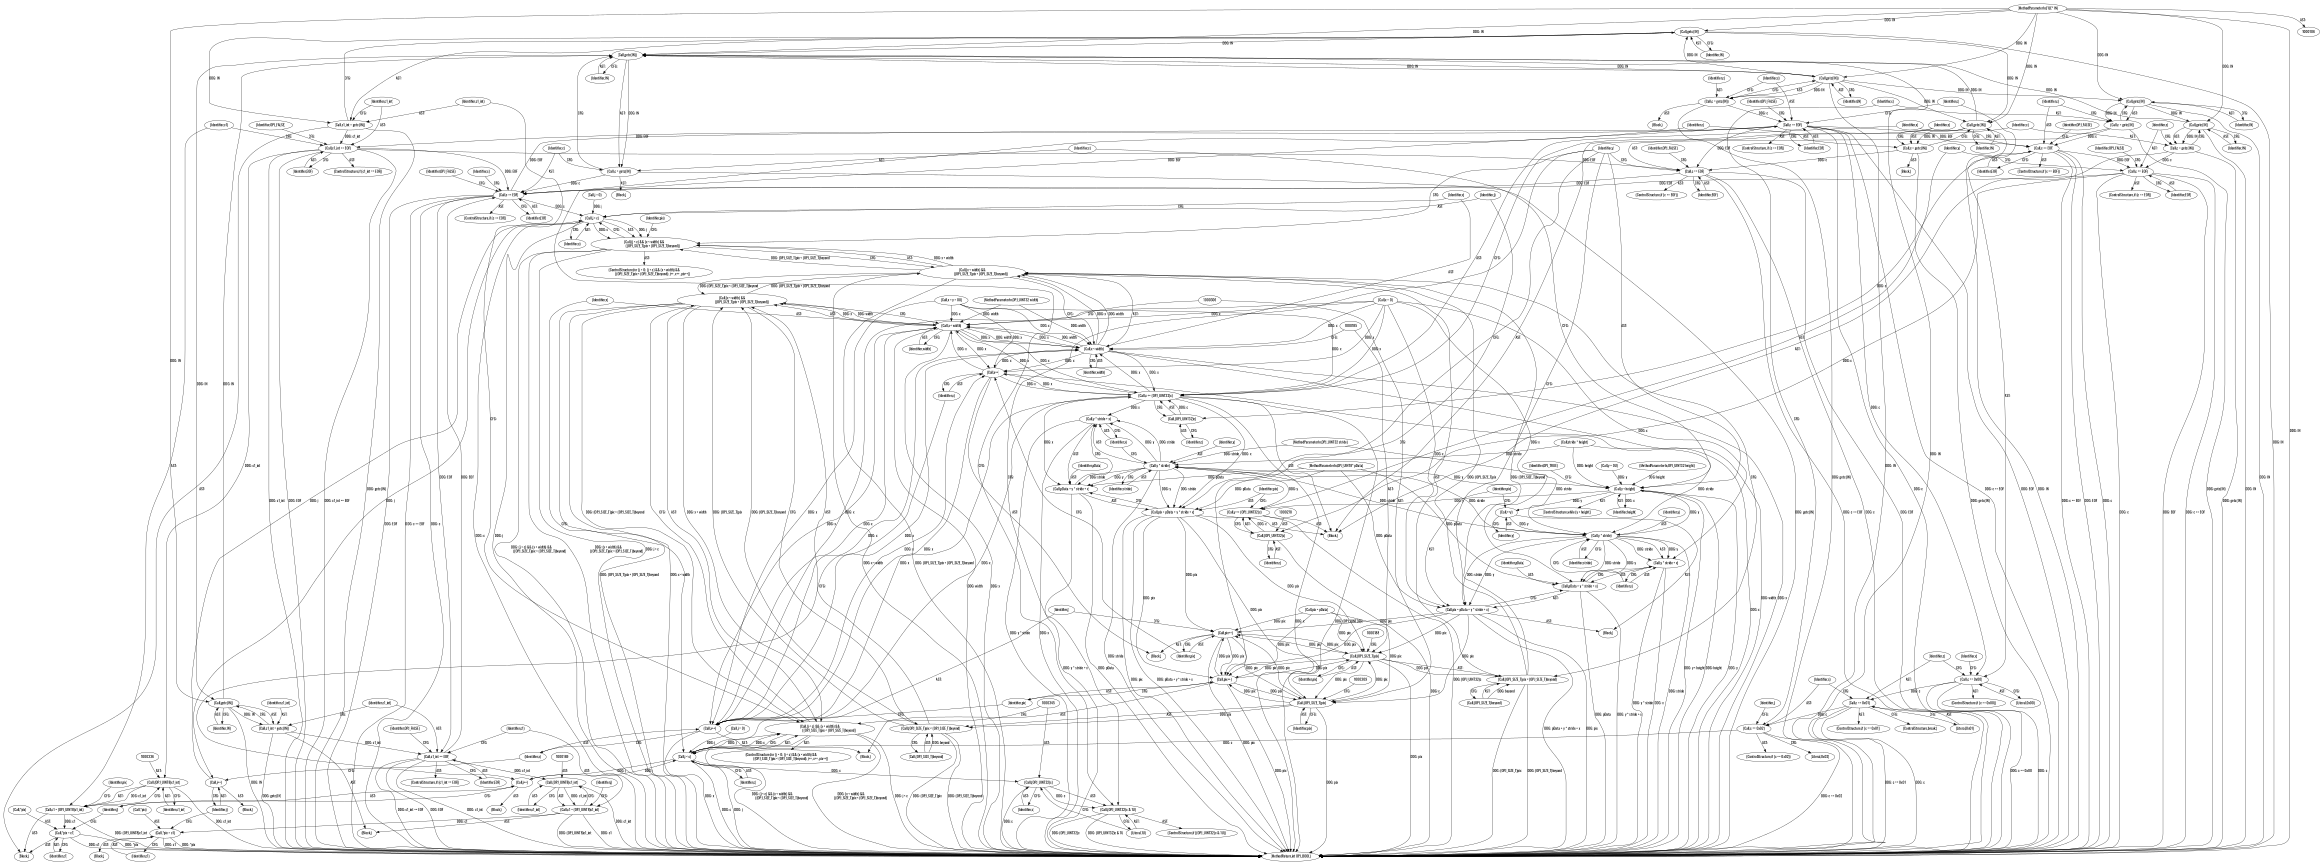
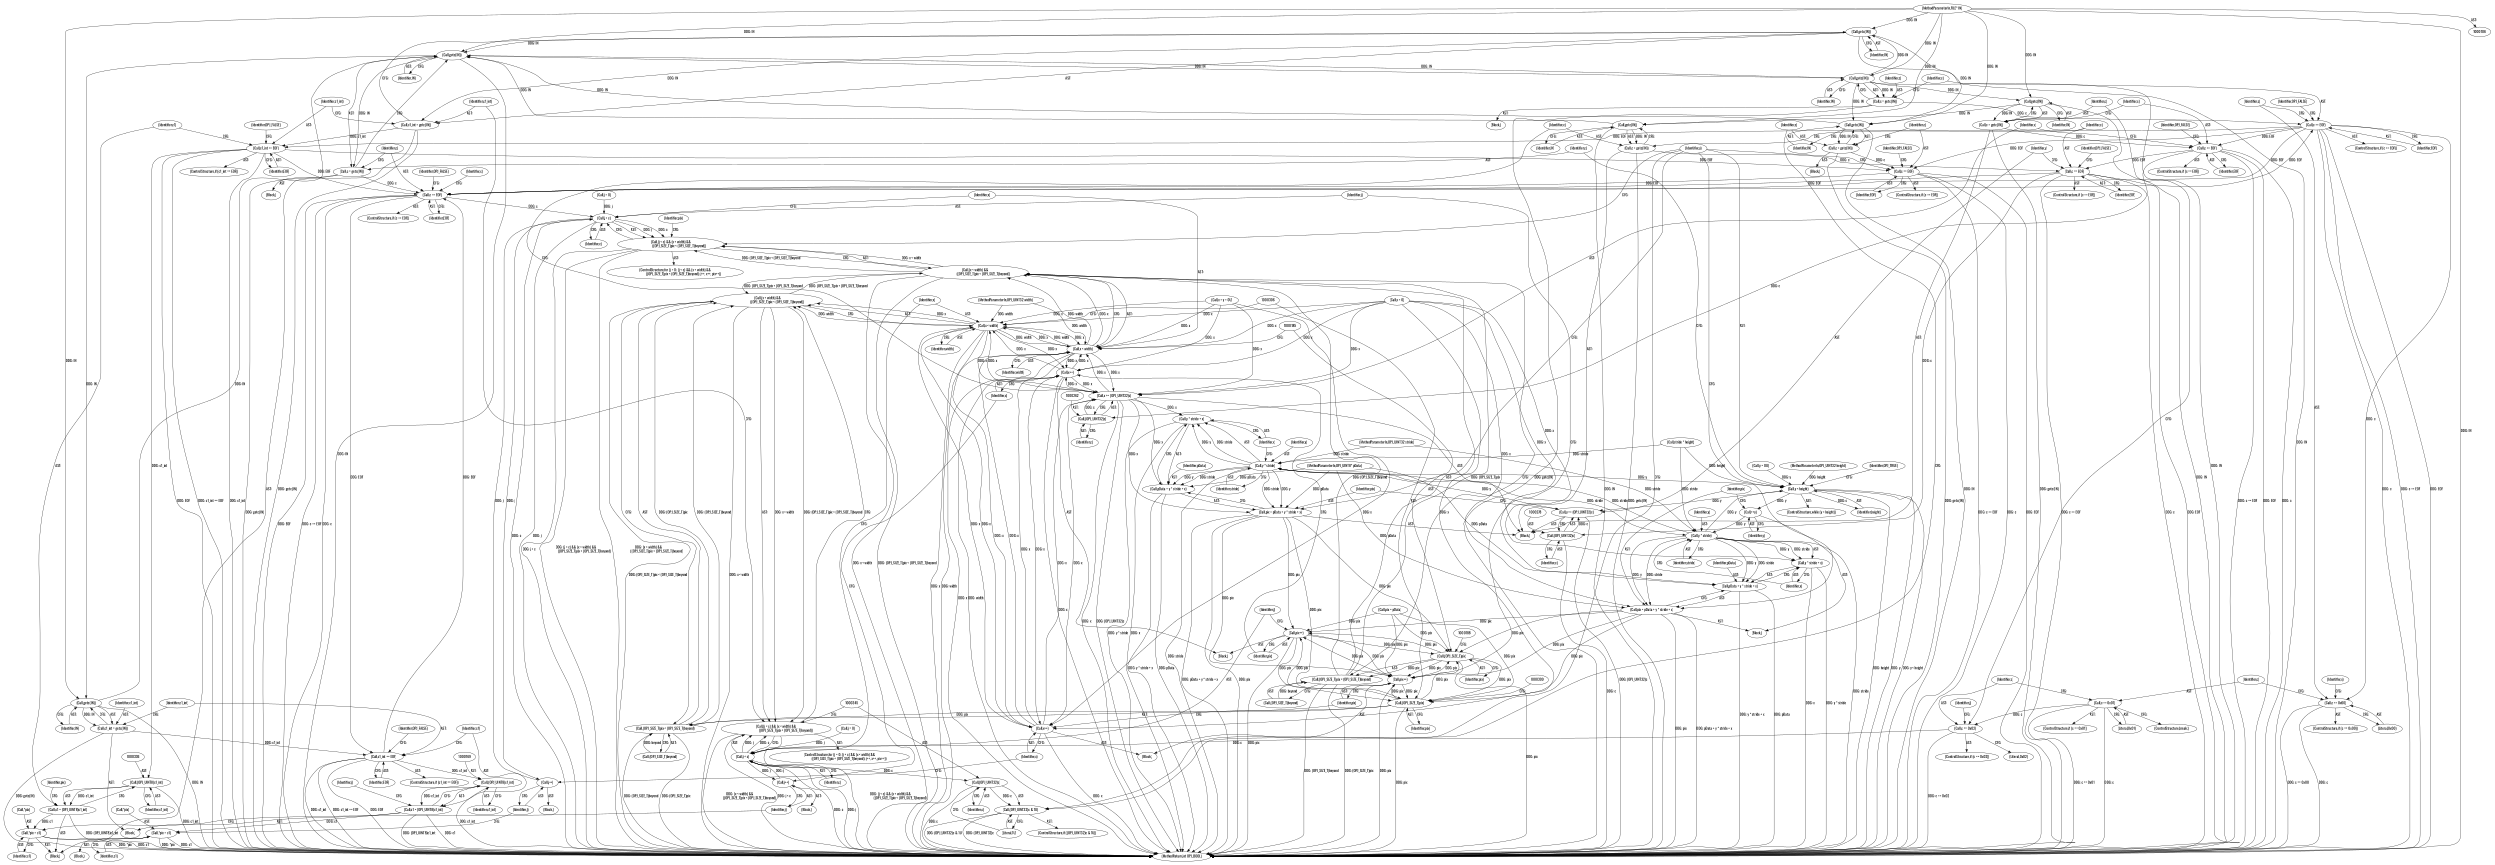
none -> (1072, 396)
(1914, 689) -> none
